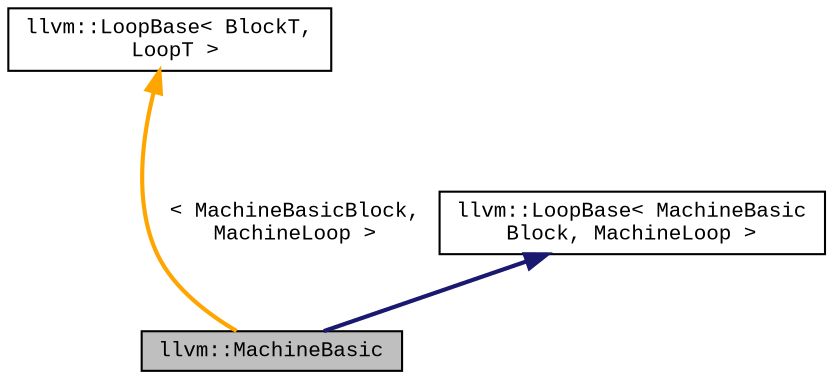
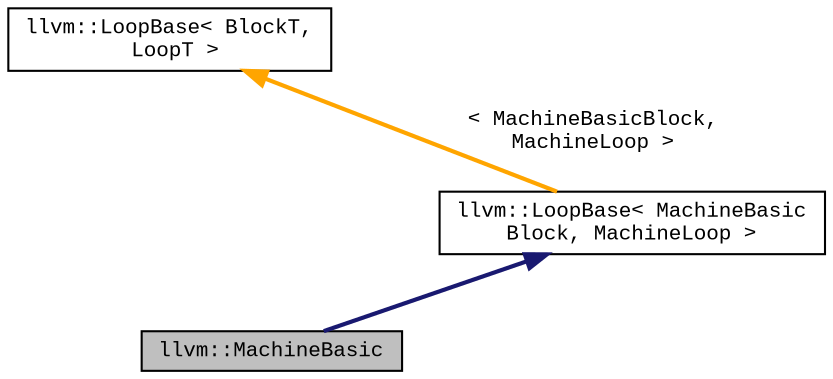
(148, 229) -> (411, 135)
